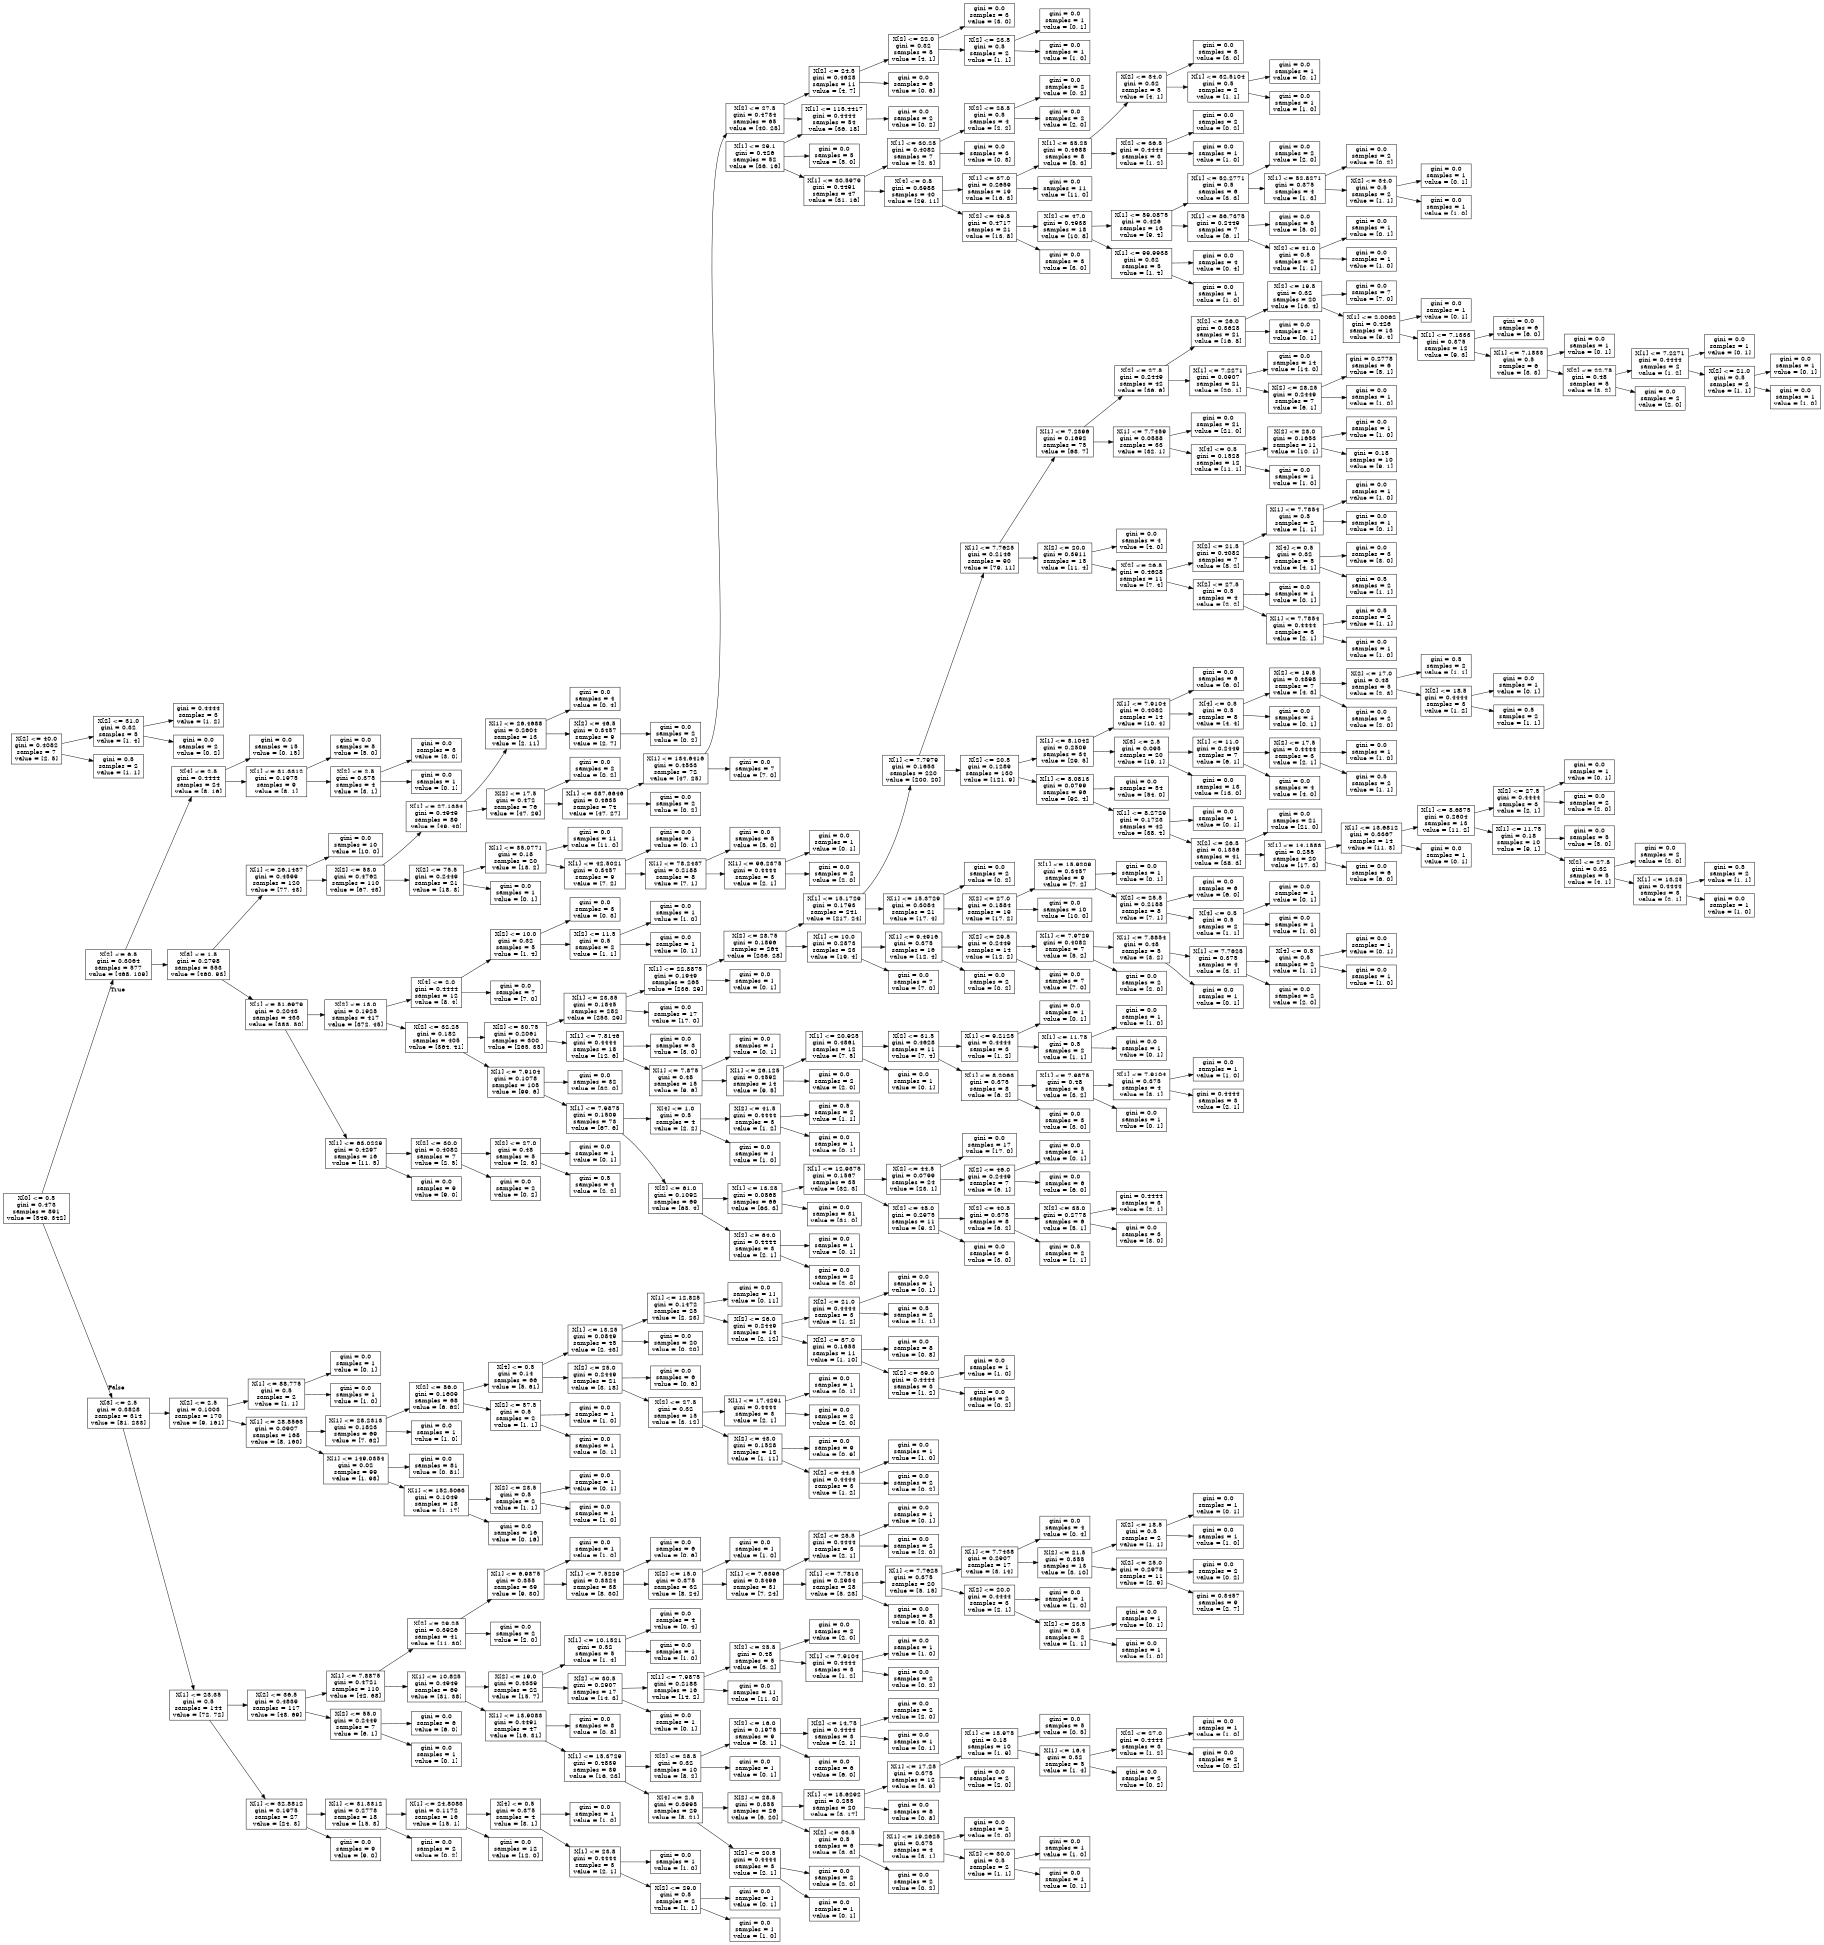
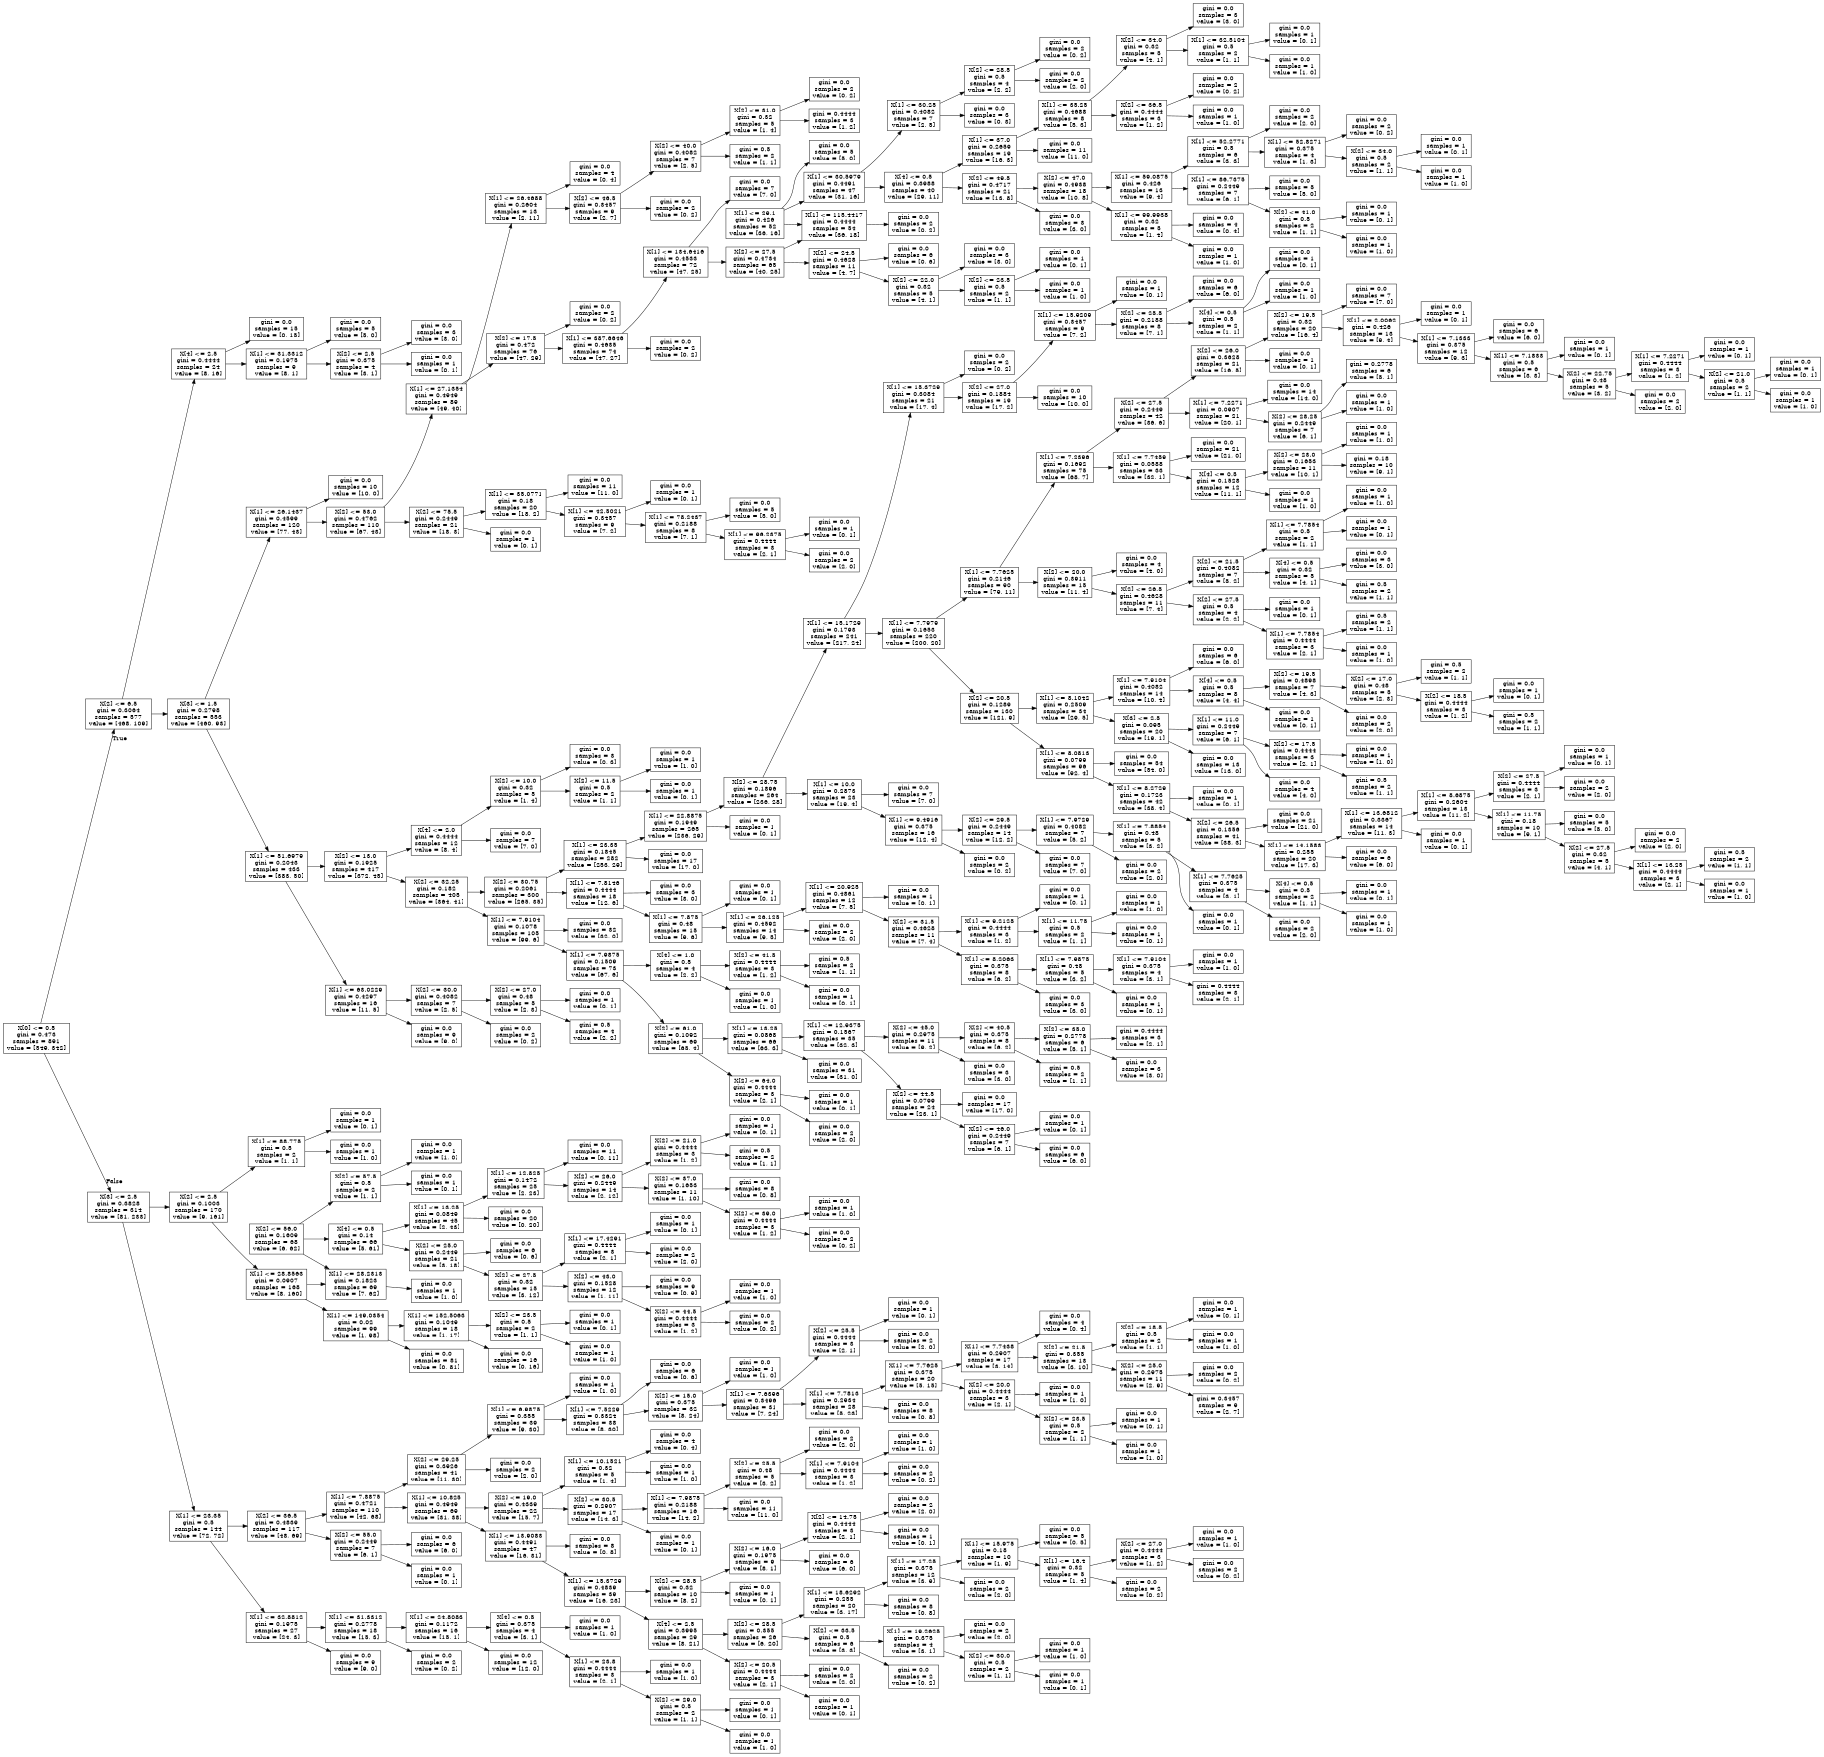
none -> (635, 184)
(1660, 364) -> (1660, 367)
(396, 1414) -> (314, 1260)
